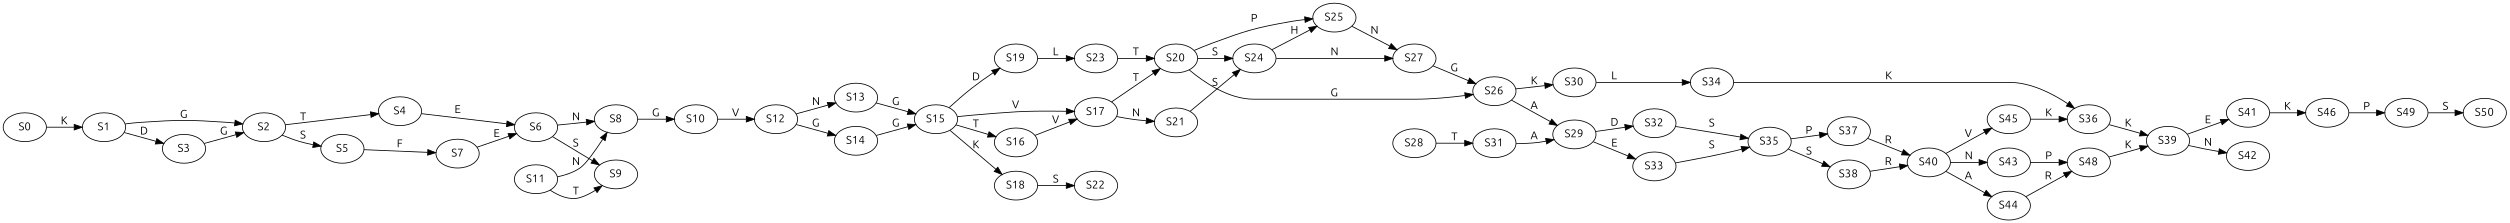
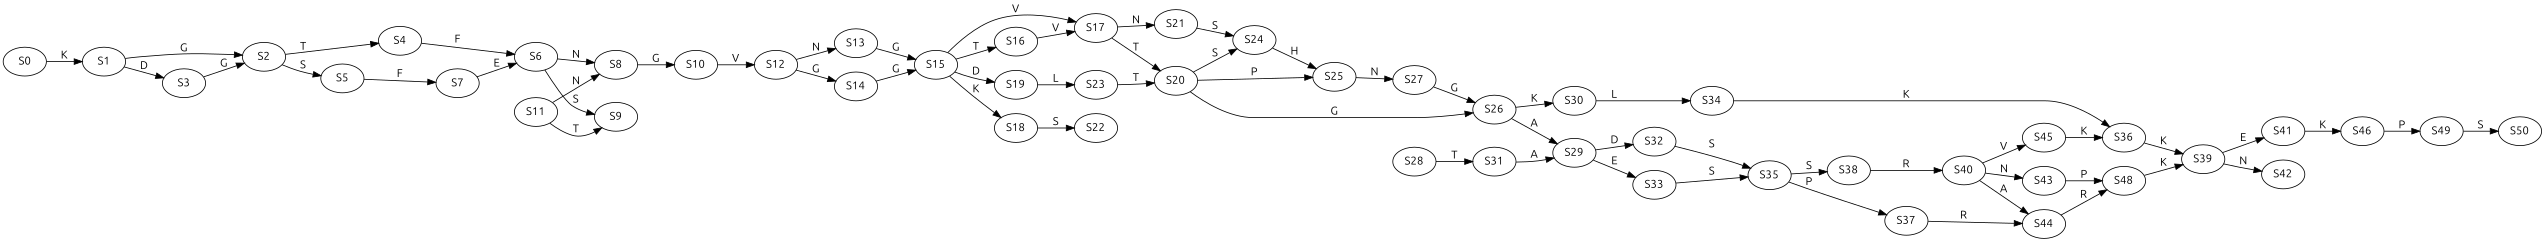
(1330, 58) -> none
(458, 110) -> (458, 40)
(1885, 145) -> (1971, 222)
